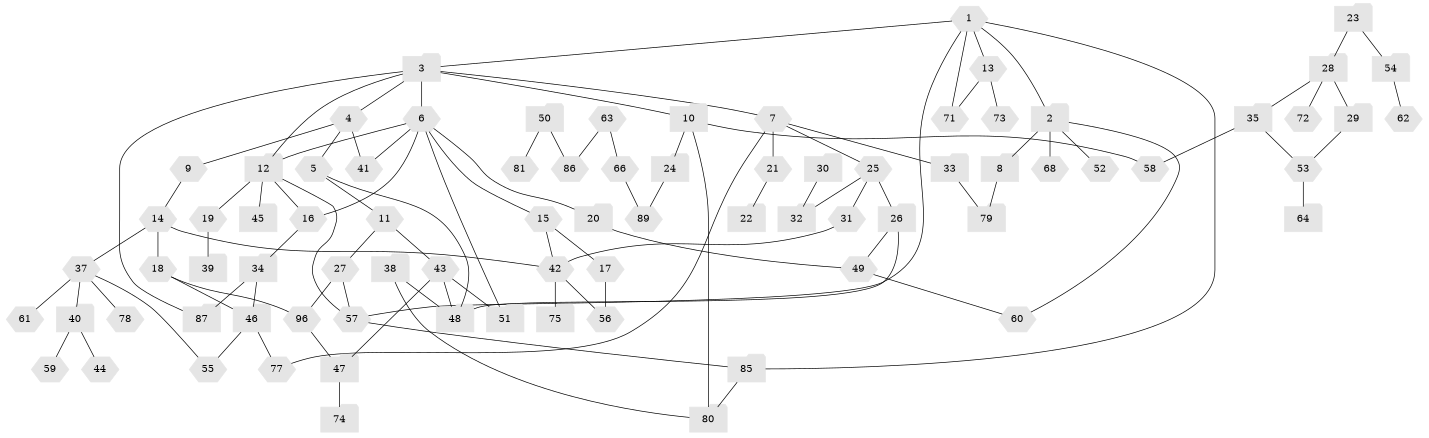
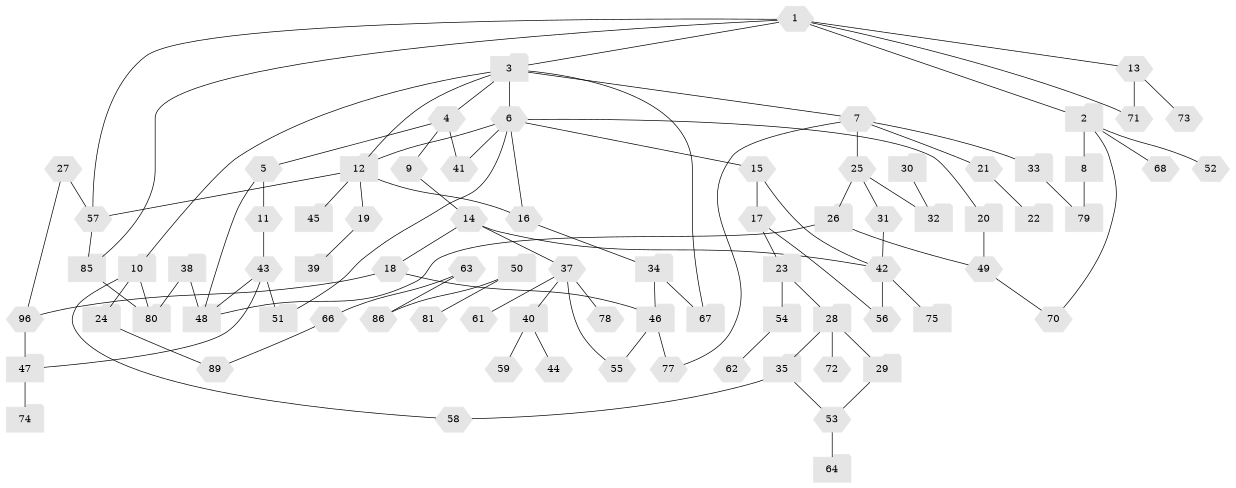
(363, 244) -> none
none -> (770, 244)
(202, 319) -> (706, 319)
(1017, 319) -> (1053, 319)
